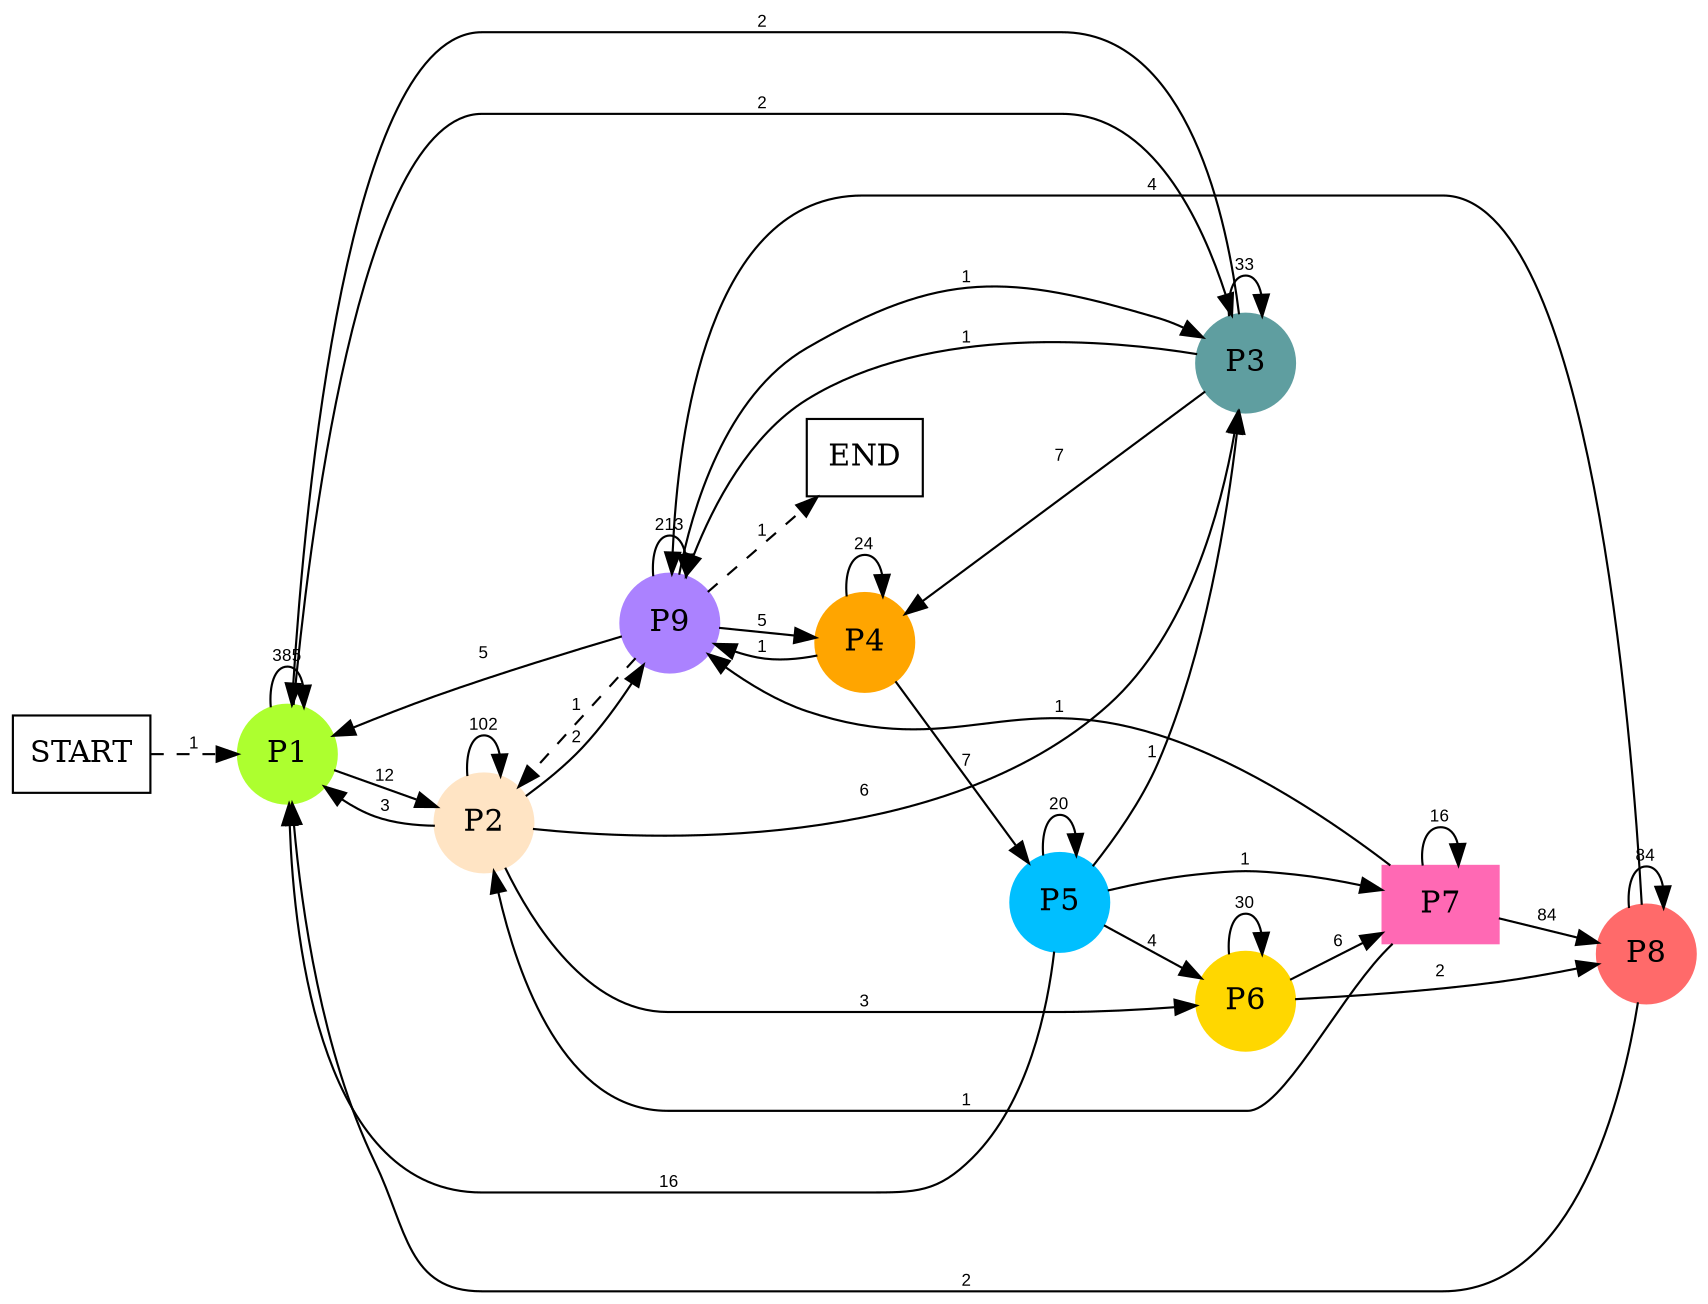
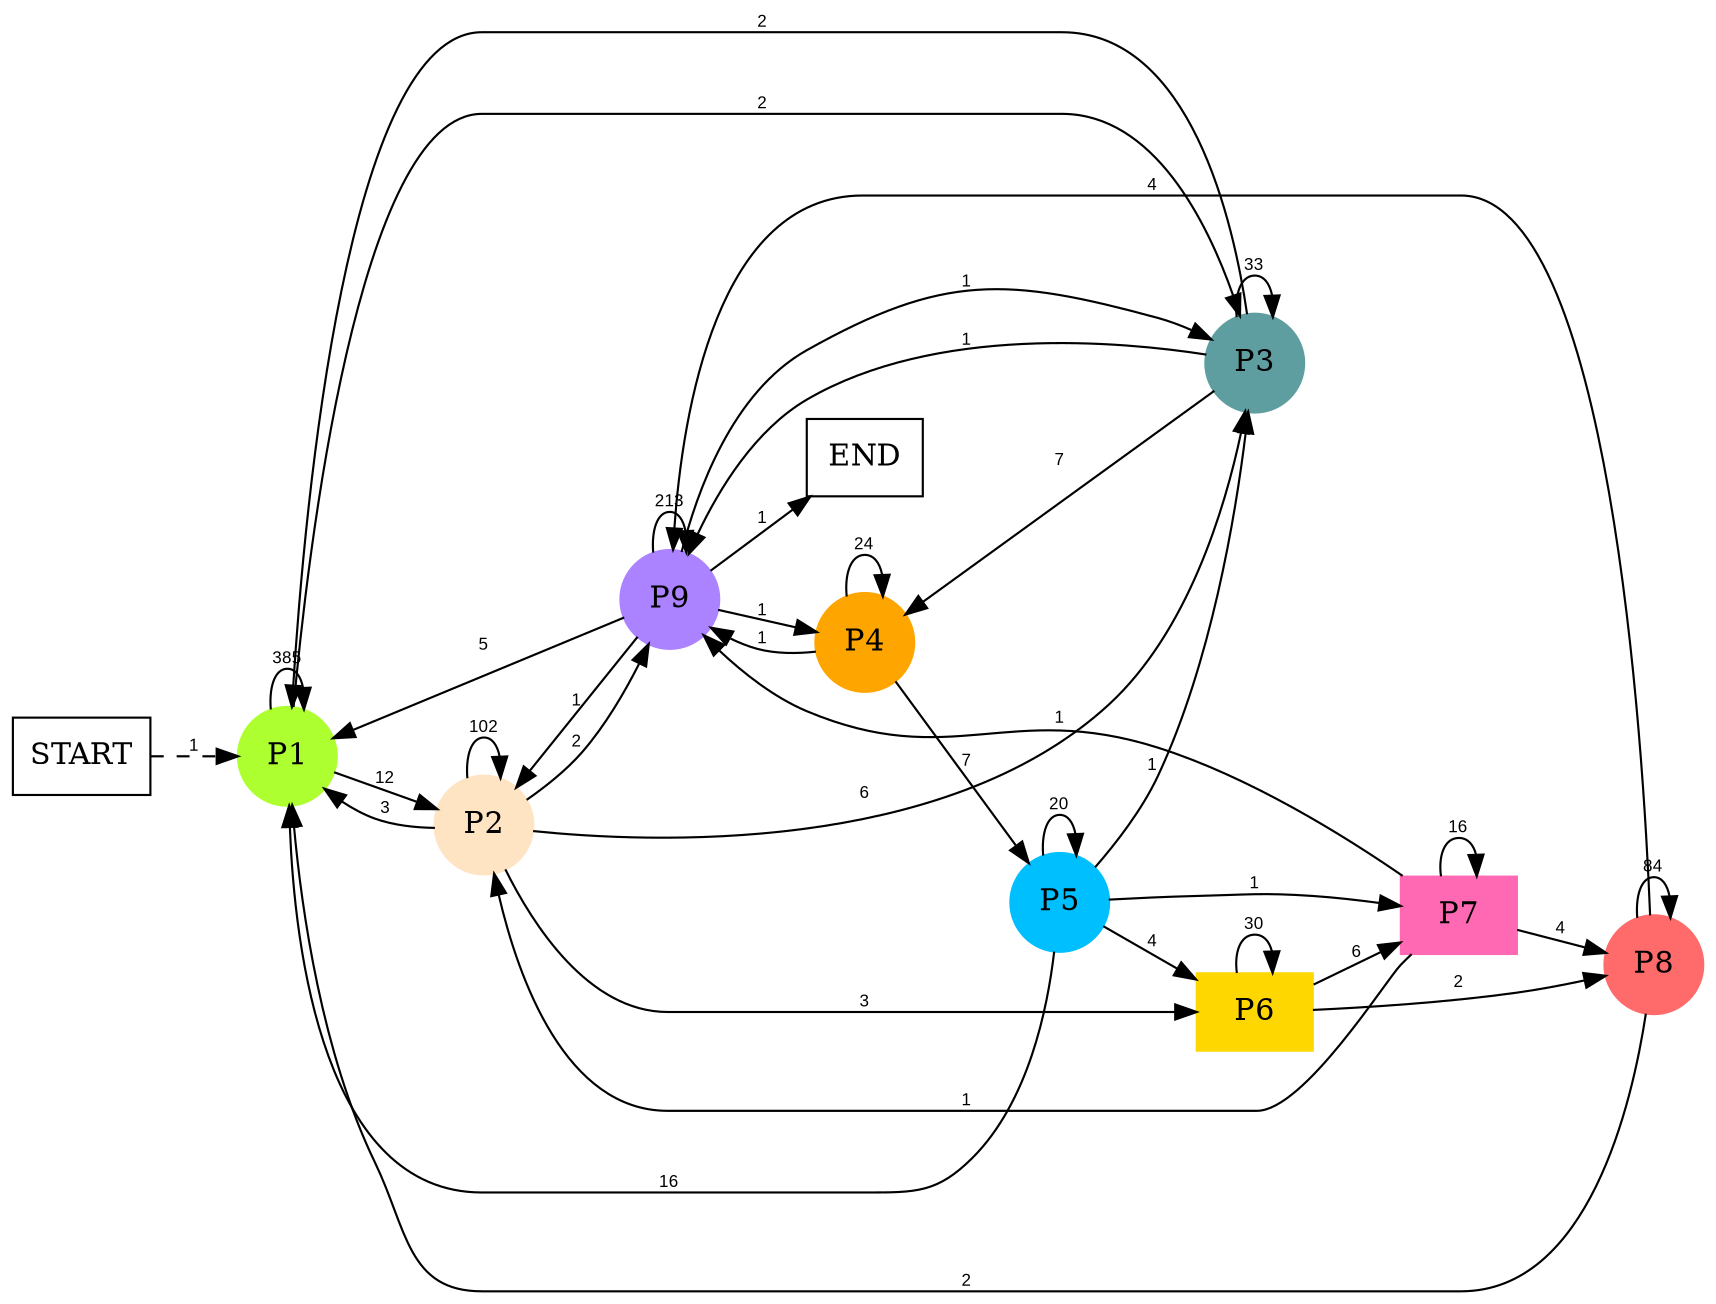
(754, 552) -> (752, 540)
(763, 622) -> (763, 611)
(584, 714) -> (584, 704)
(1548, 916) -> (1561, 929)
(1246, 1001) -> (1255, 1012)
